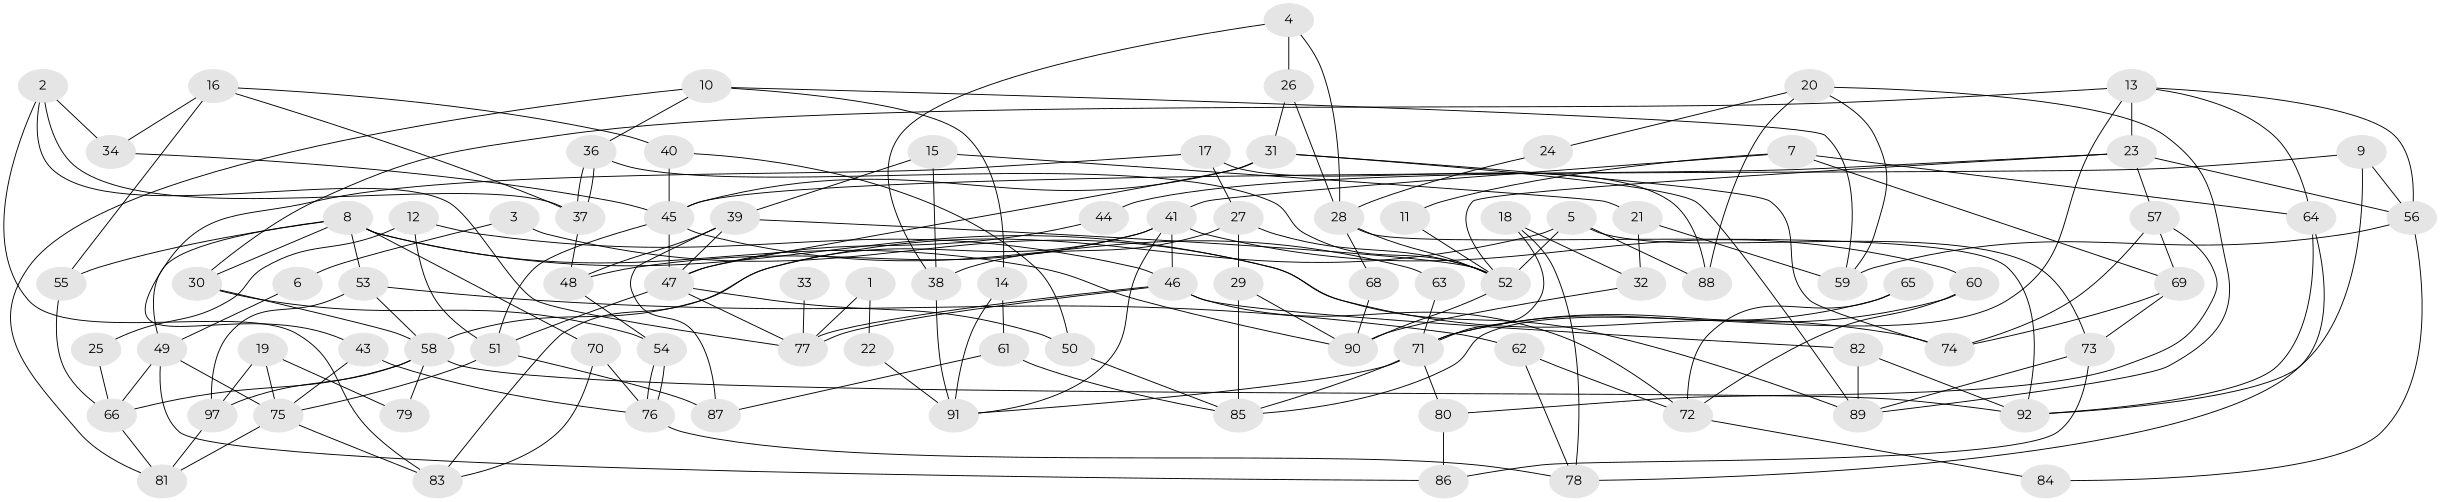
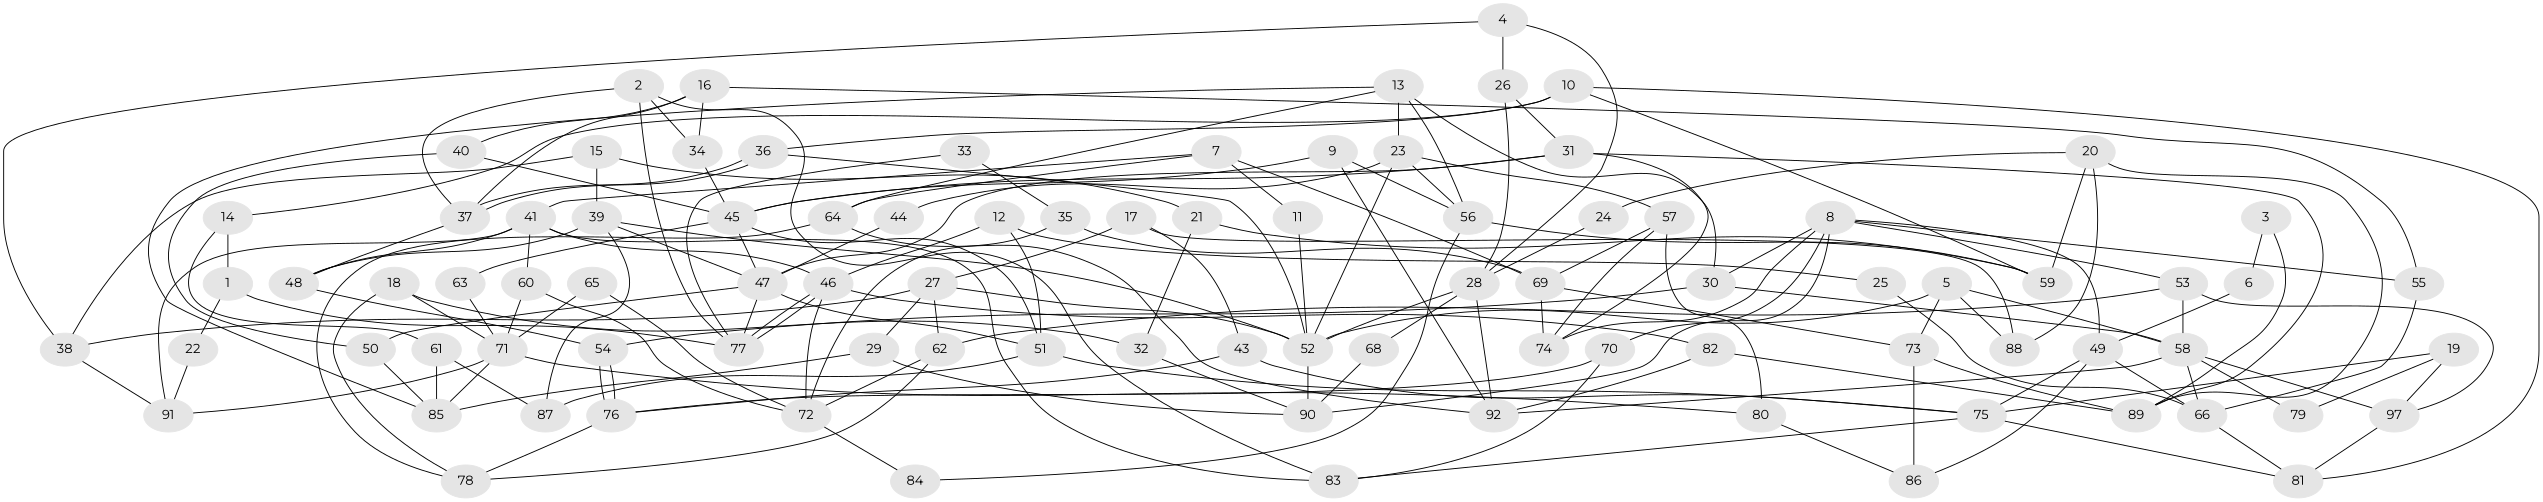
none -> (1065, 218)
none -> (936, 312)
(967, 346) -> (228, 248)
